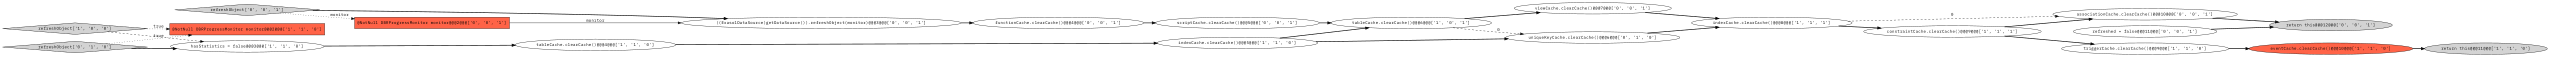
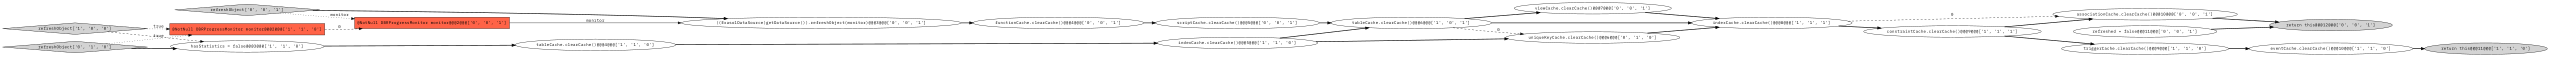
none -> (1590, 23)
none -> (342, 29)
(2331, 49) -> (2331, 49)
